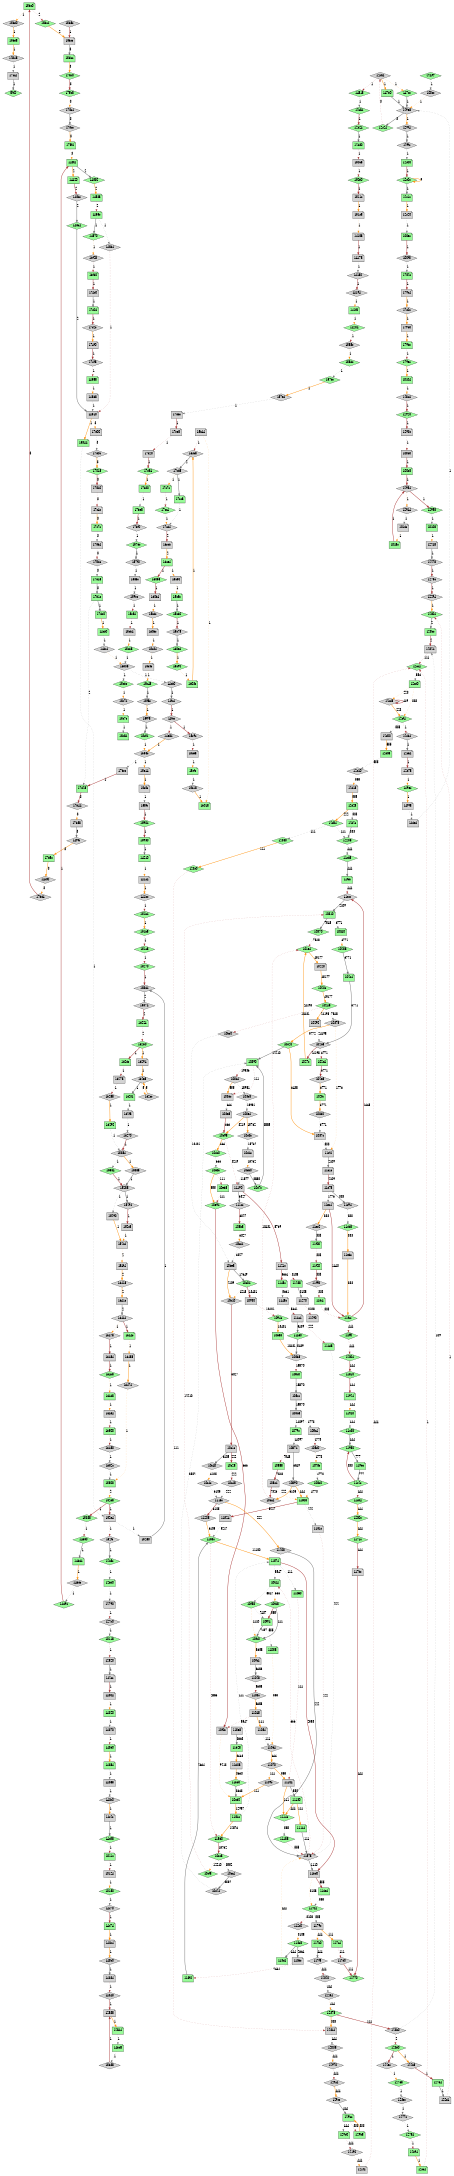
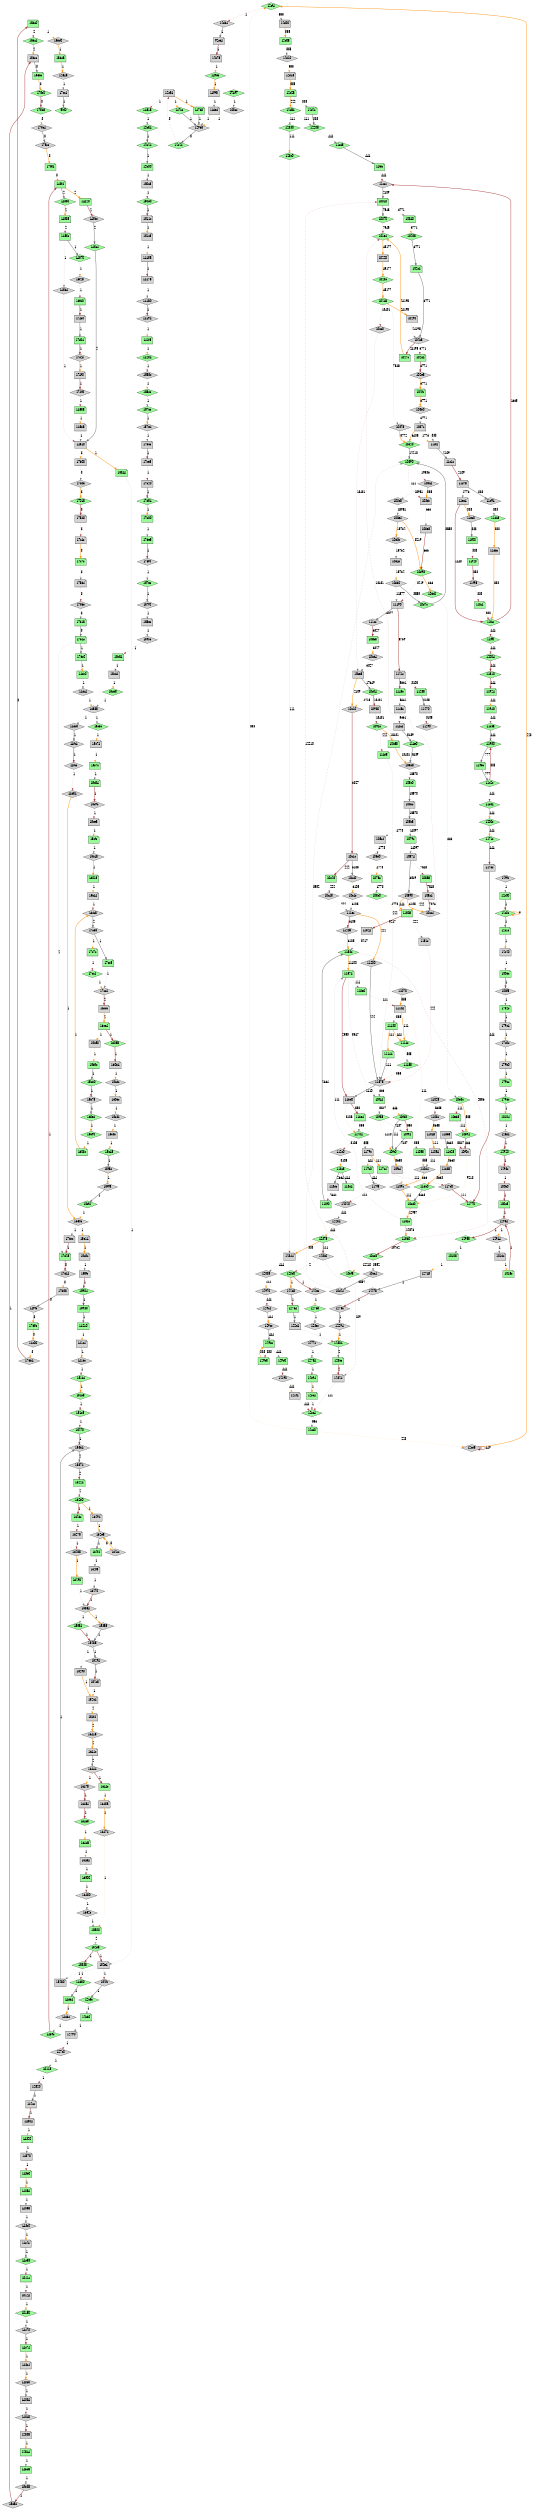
(380, 76) -> (169, 93)
(407, 128) -> none
(209, 618) -> (93, 886)
(123, 702) -> (96, 744)
(181, 727) -> (95, 793)
(407, 754) -> (219, 41)
(252, 1062) -> (409, 462)
(291, 1096) -> (412, 435)
(312, 1318) -> (427, 727)
(256, 1669) -> none
(272, 1756) -> (416, 1182)
(292, 1791) -> (396, 1017)
(282, 1903) -> none
(110, 2040) -> (20, 2495)
(402, 2108) -> none
